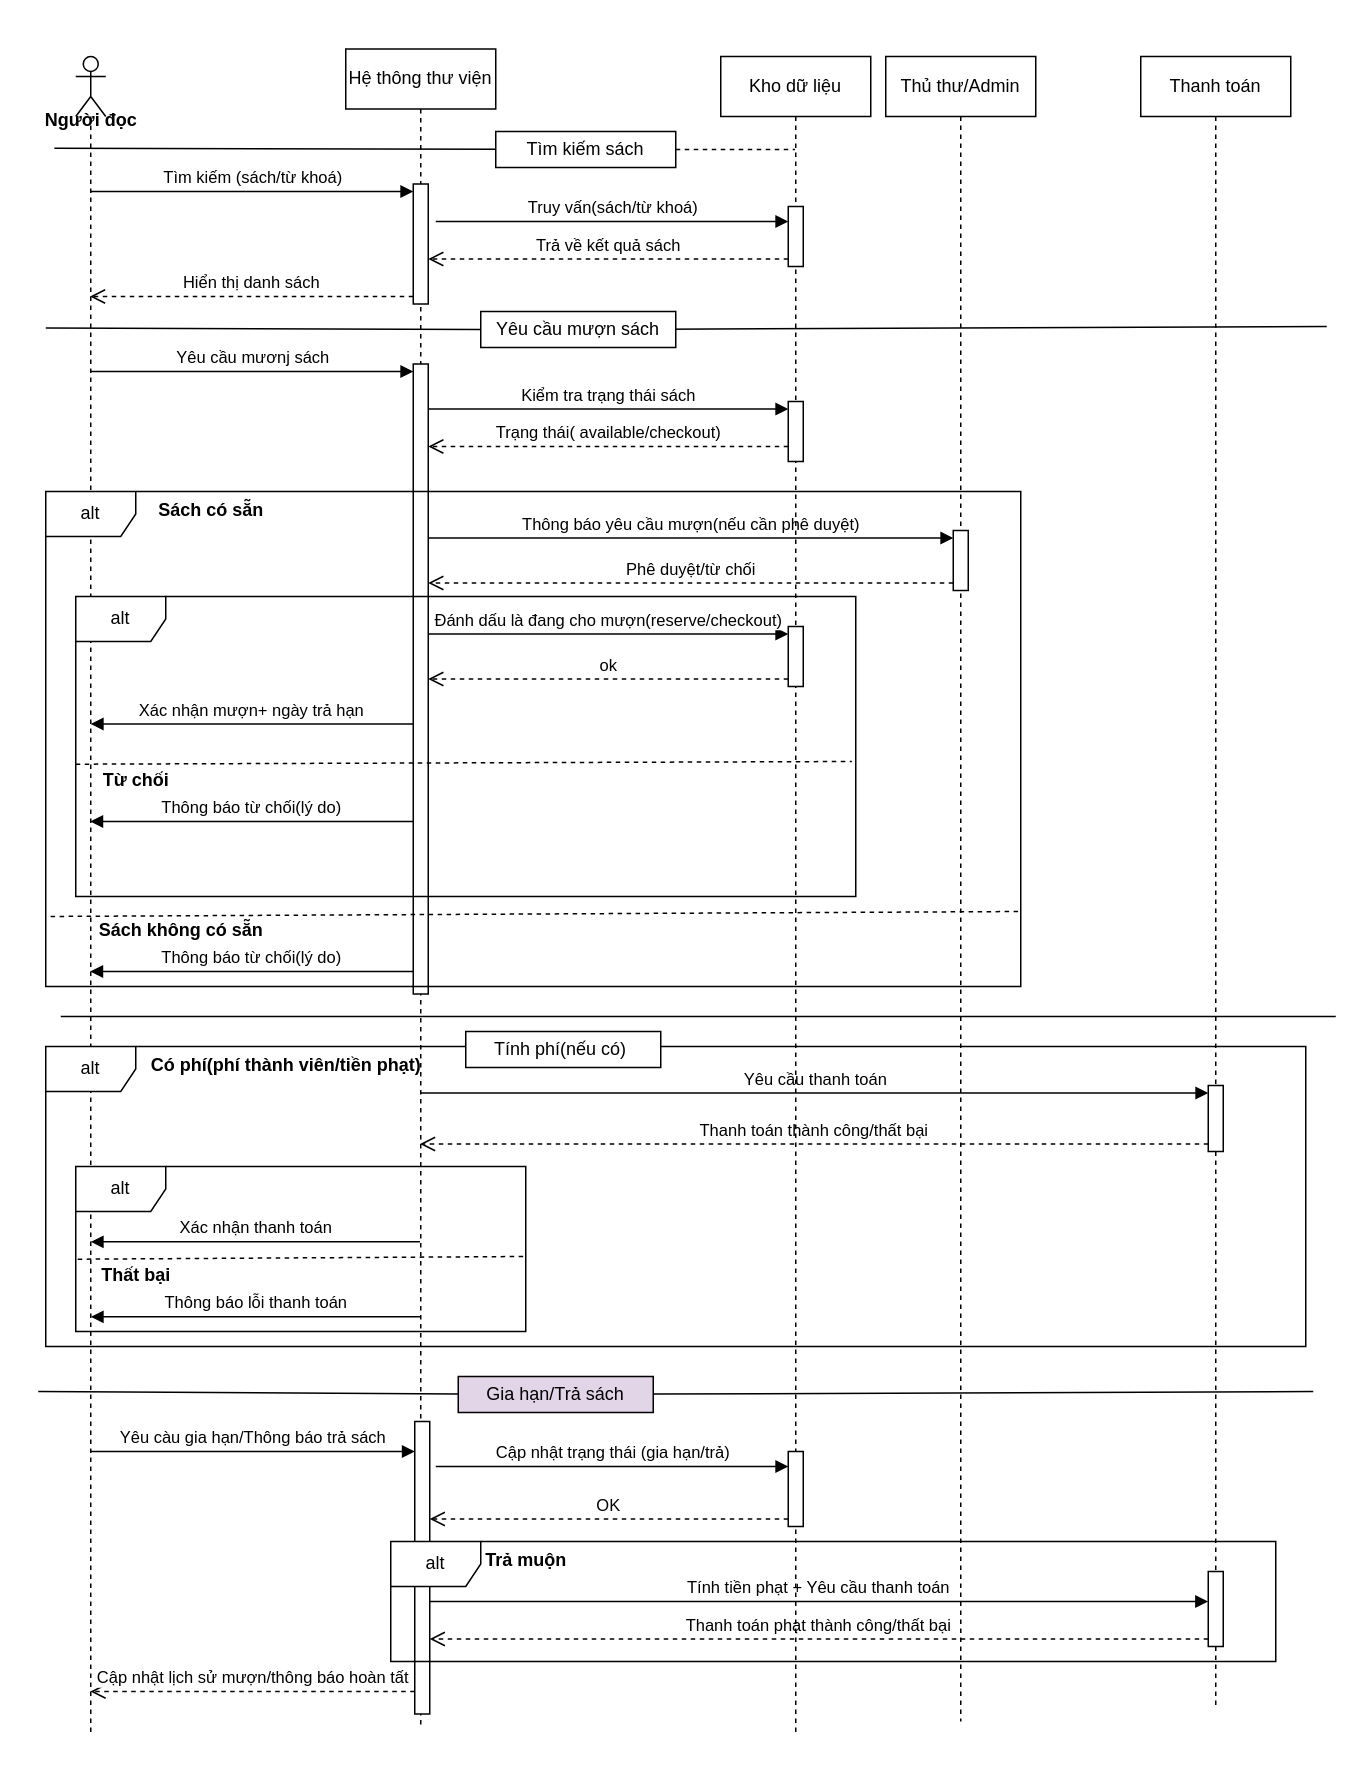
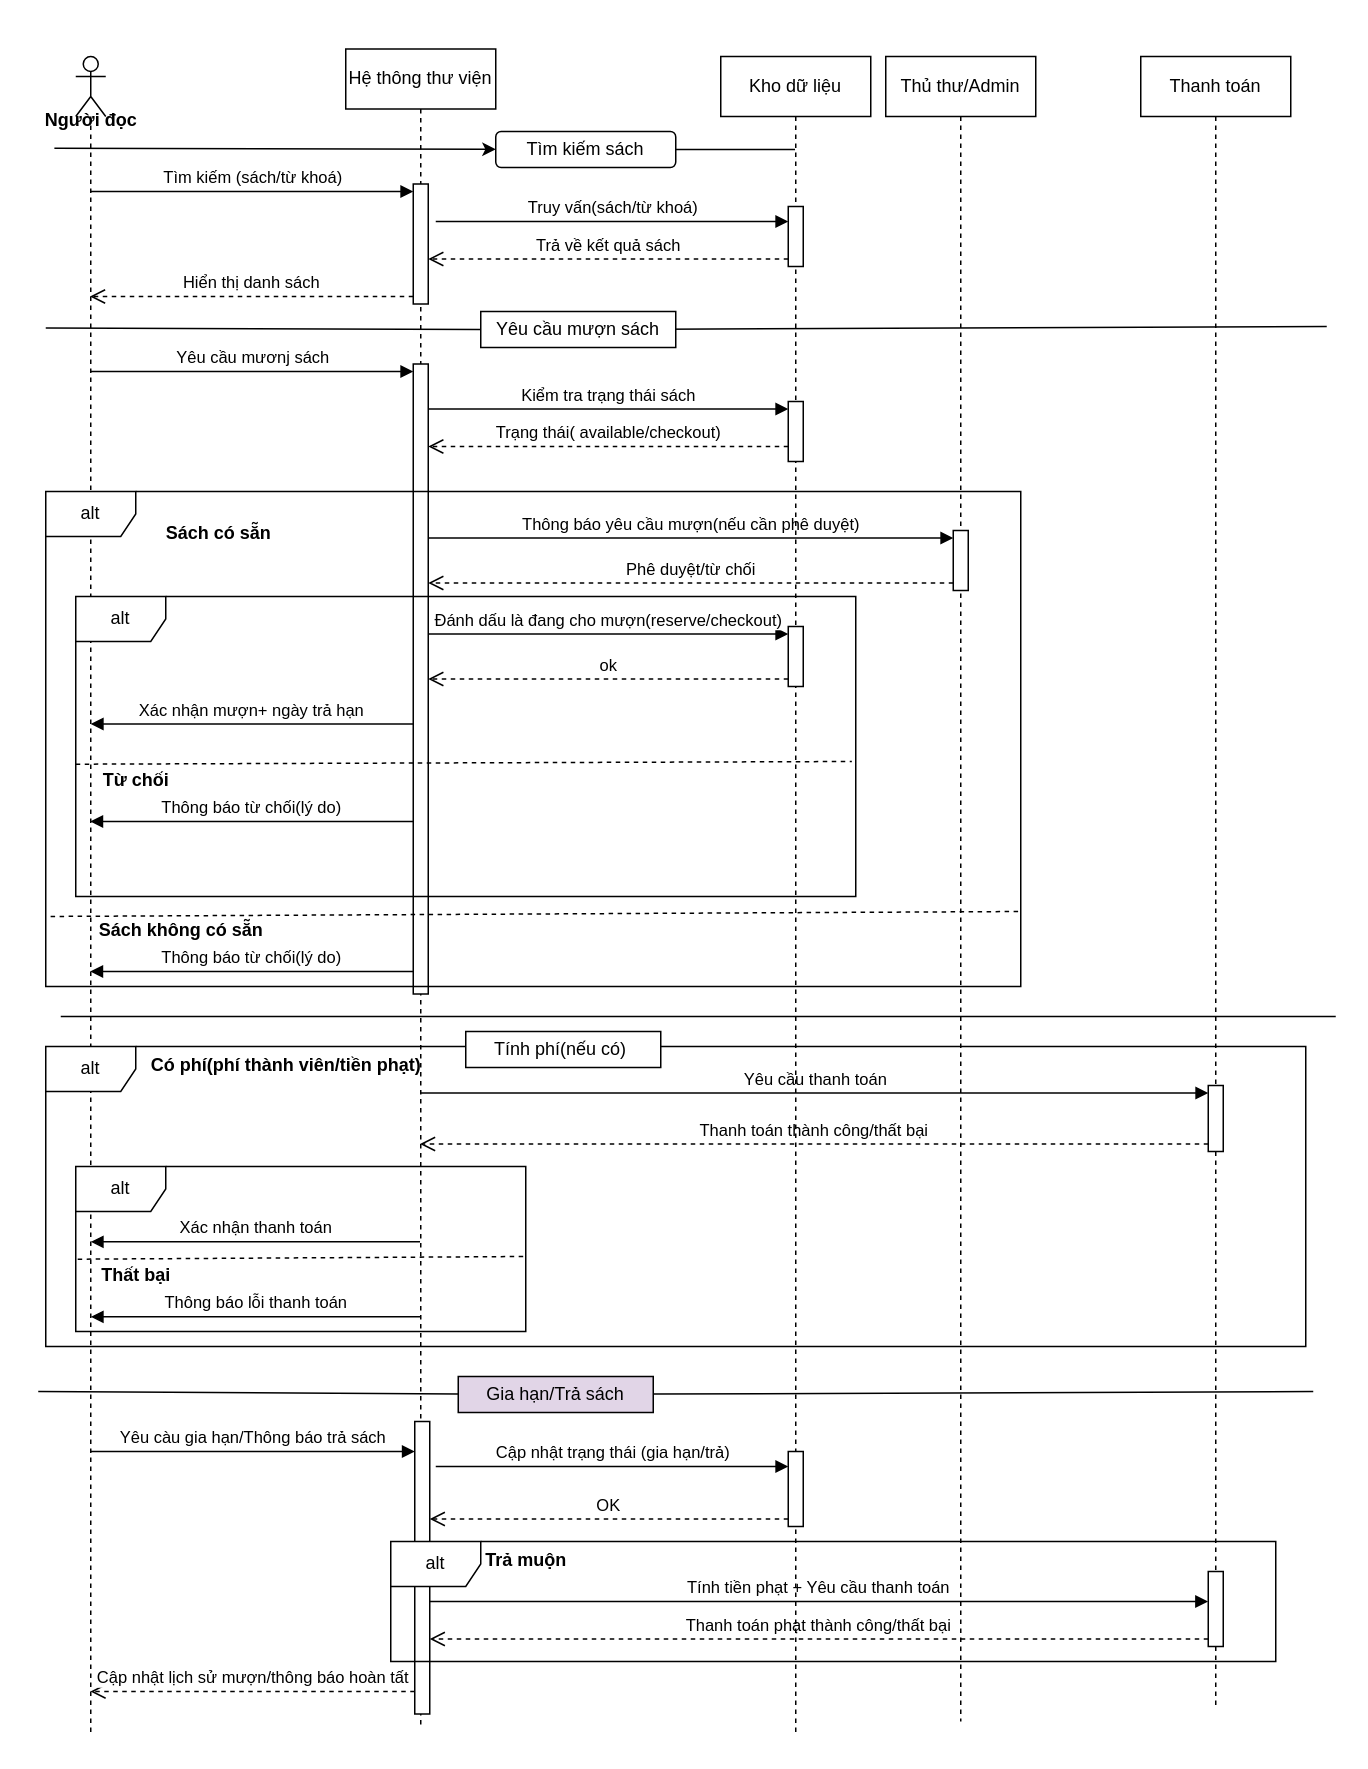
(488, 149) -> (484, 149)
(586, 149) -> (586, 149)
(735, 149) -> (735, 149)
(211, 511) -> (218, 533)
